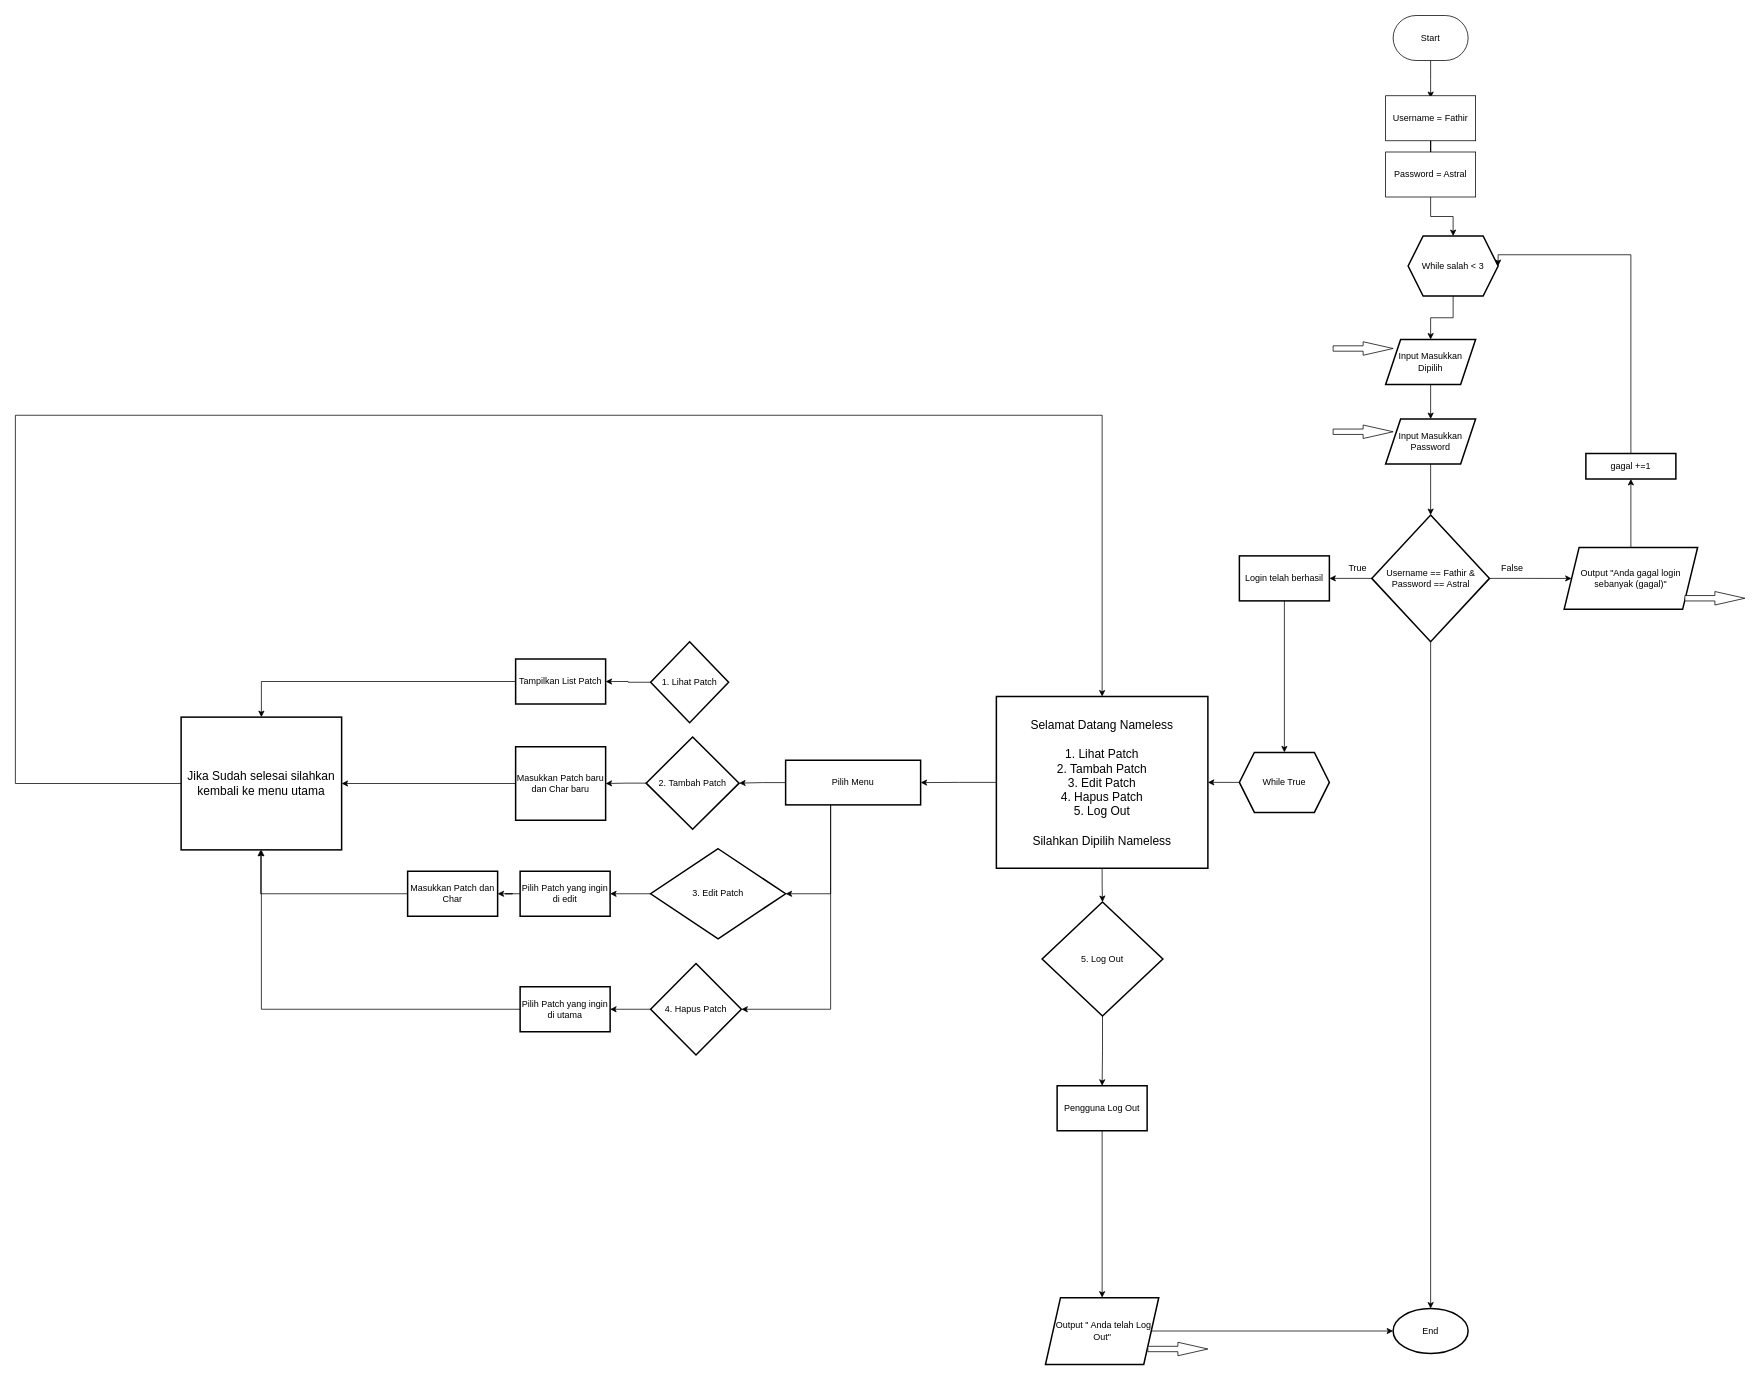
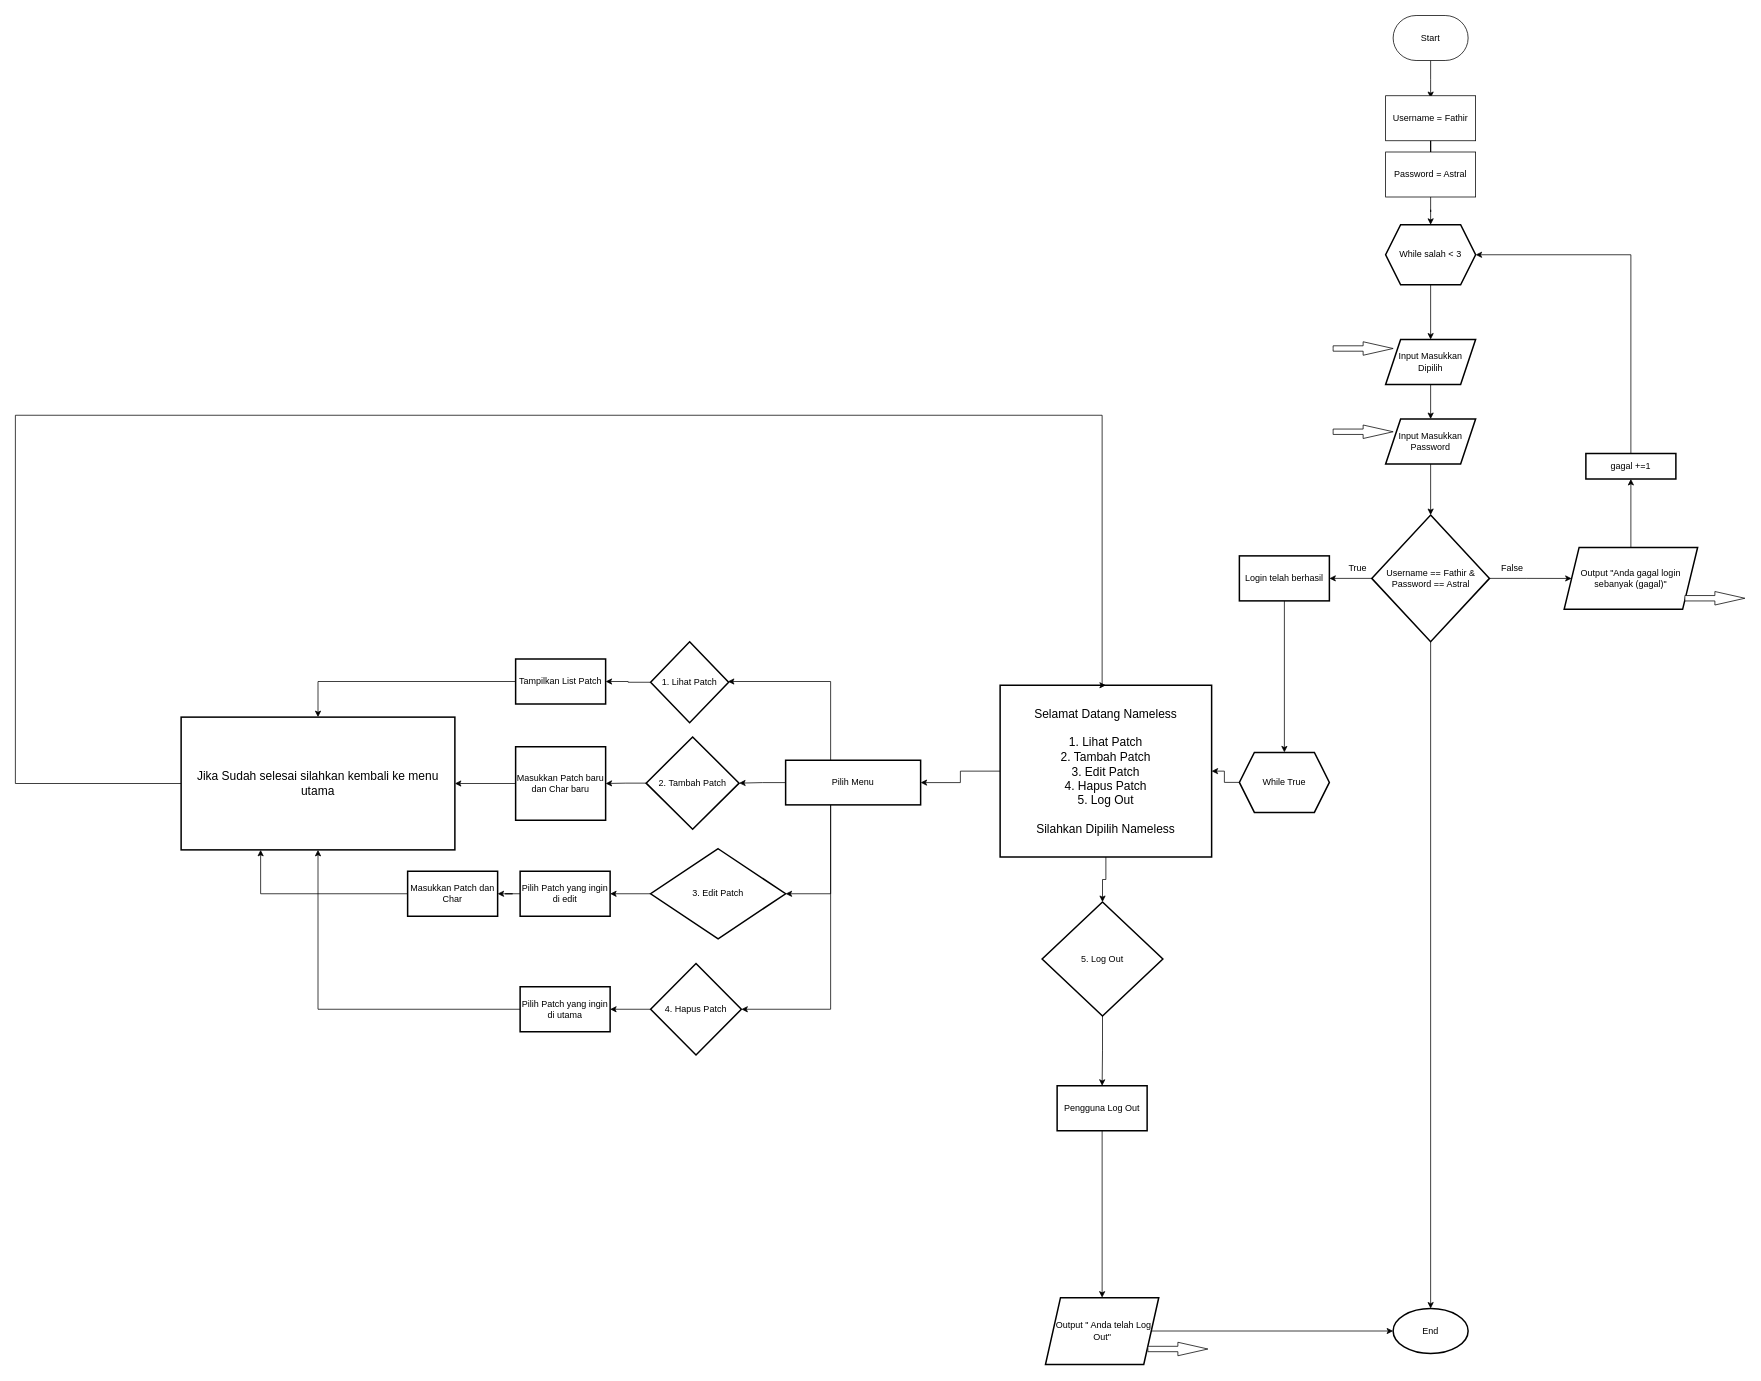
(1453, 266) -> (1431, 255)
none -> (822, 681)
(1102, 782) -> (1106, 771)
(261, 783) -> (318, 783)
